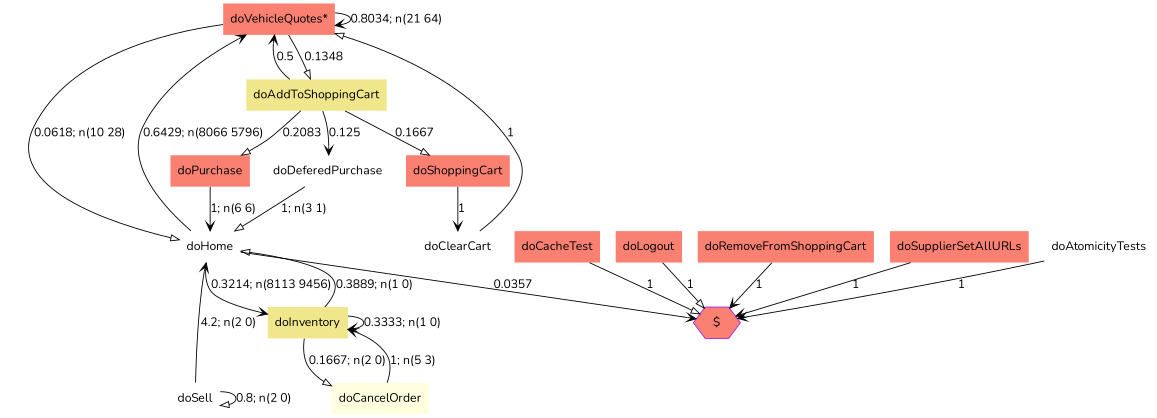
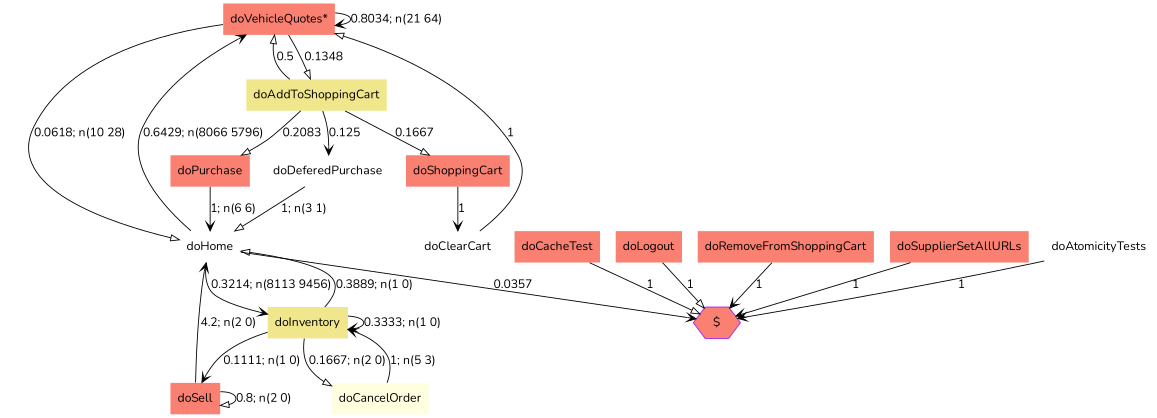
(276, 64) -> (276, 64)
none -> (233, 348)
(195, 399) -> (195, 399)
